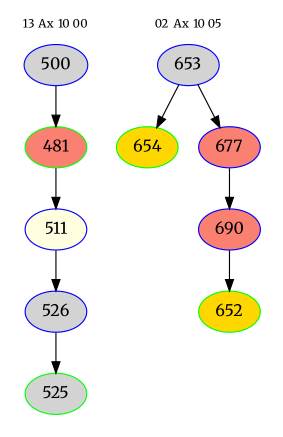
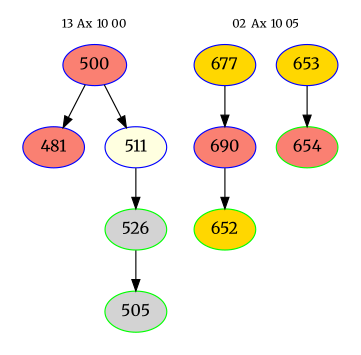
(56, 65) -> (95, 65)
(188, 65) -> (307, 65)
(206, 101) -> none
(56, 147) -> (54, 147)
(147, 147) -> (307, 147)
(229, 147) -> (225, 65)
(56, 183) -> (113, 101)
(56, 312) -> (136, 229)
(56, 394) -> (136, 312)
